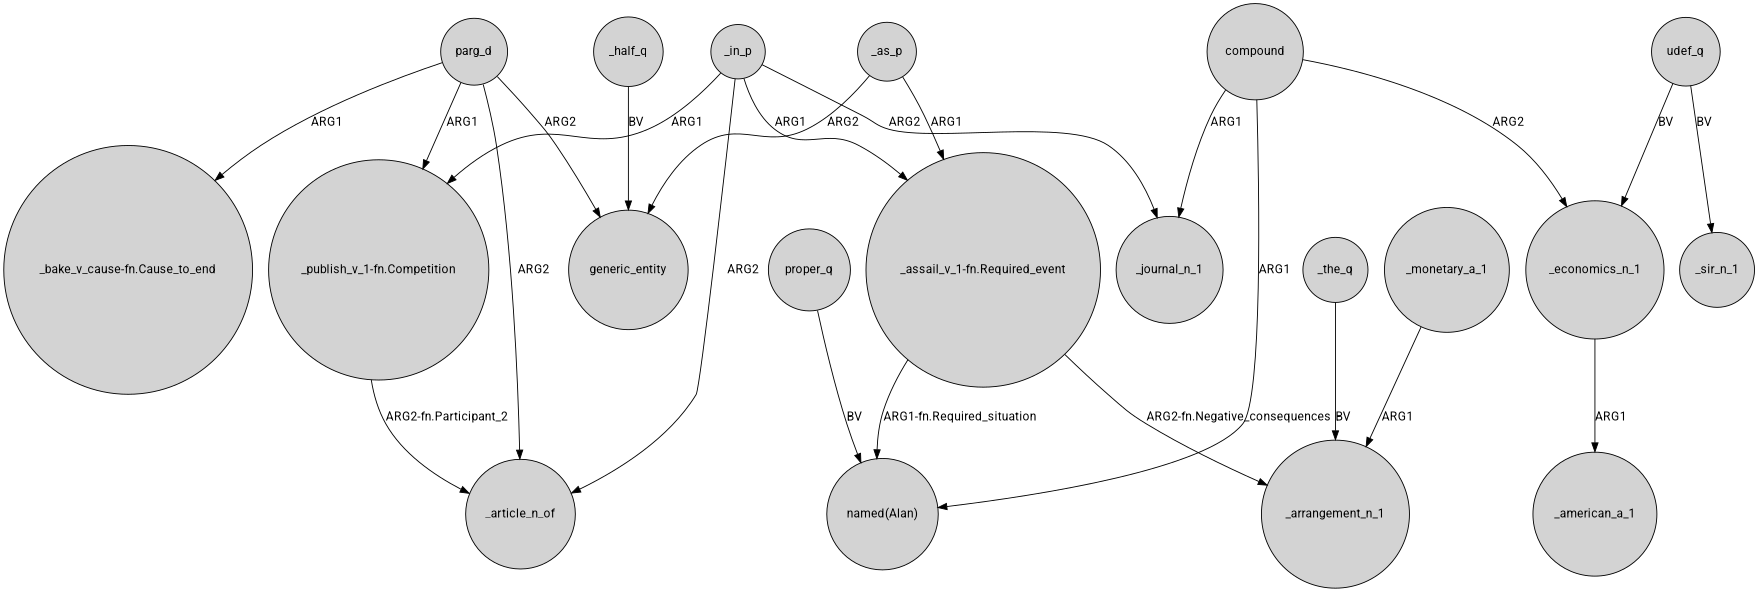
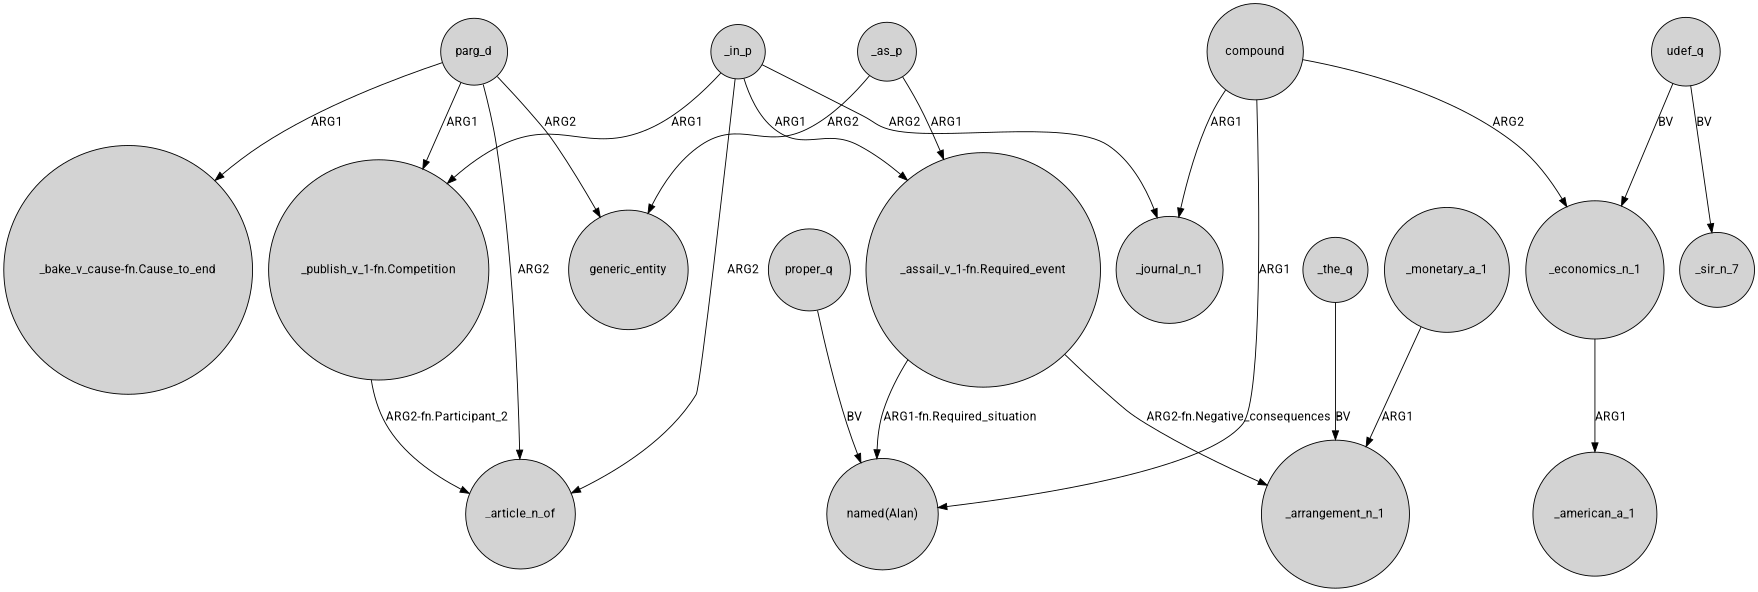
(628, 52) -> none
(1717, 270) -> (1717, 270)
